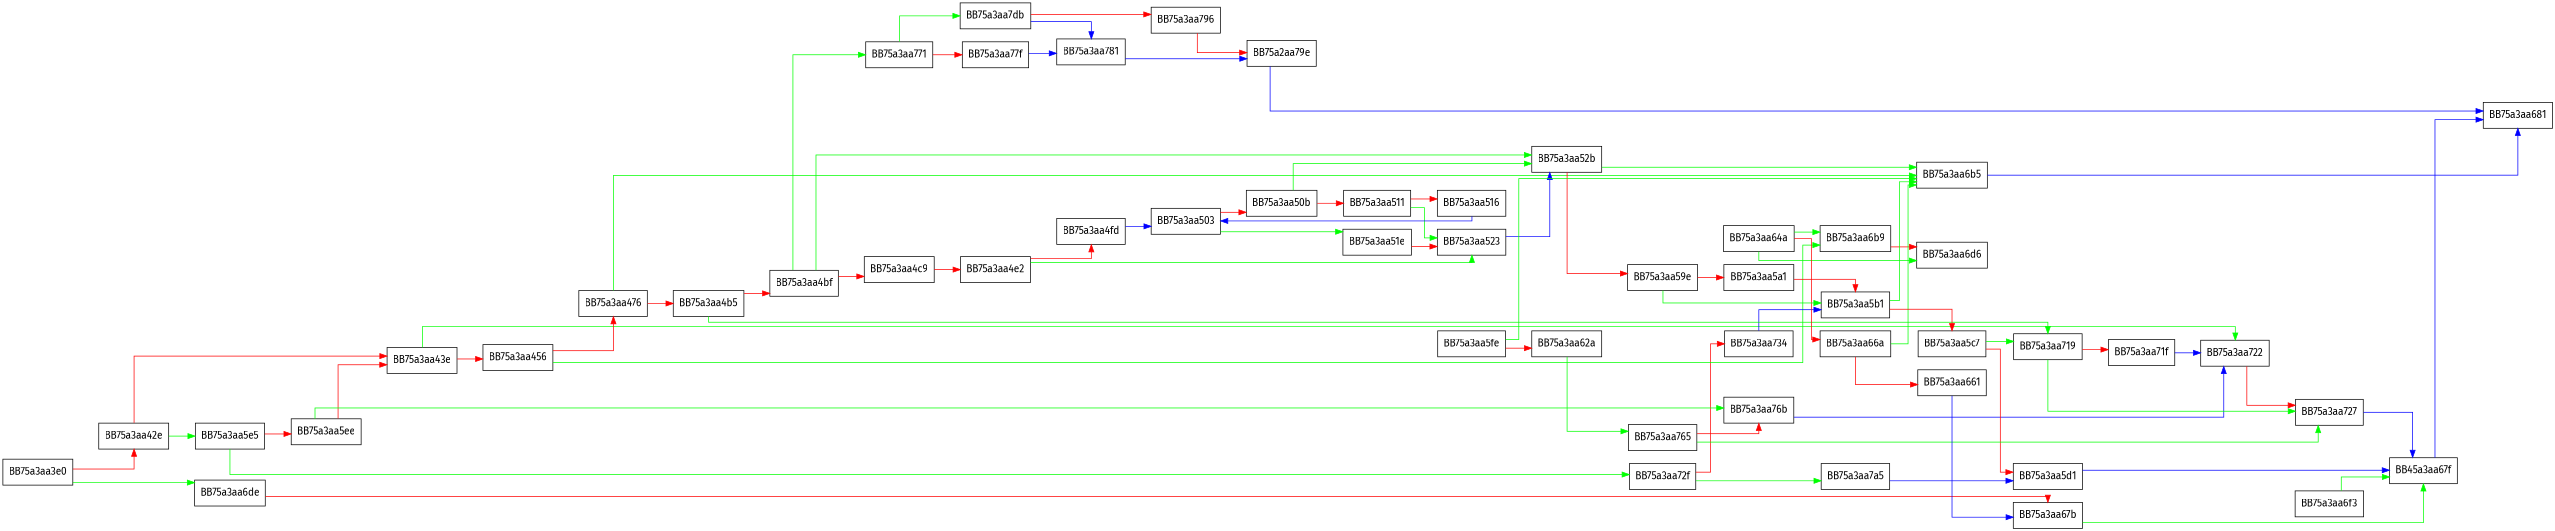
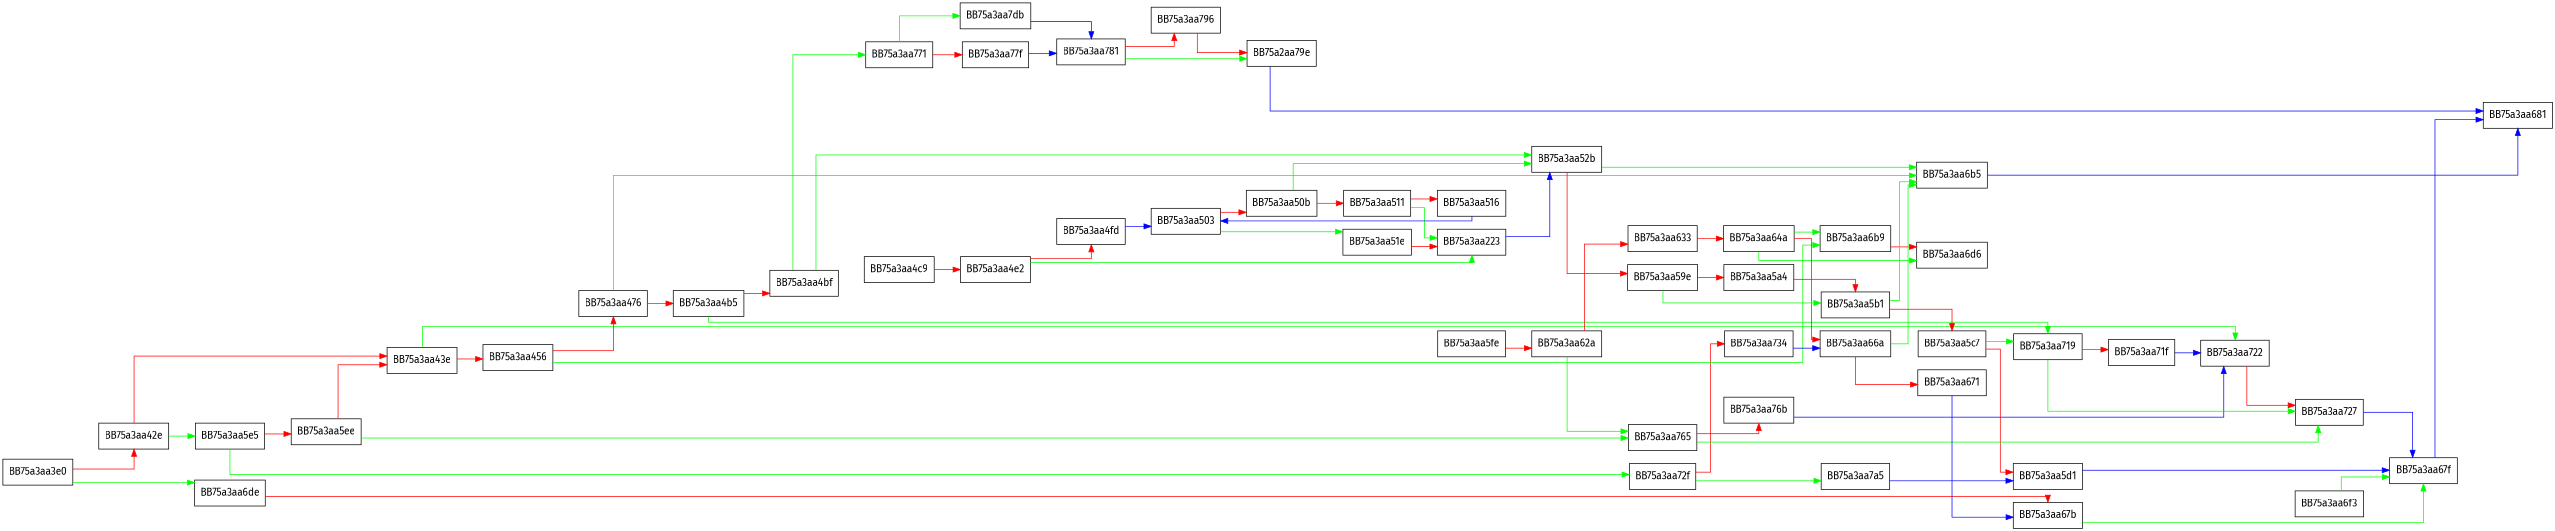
(1087, 14) -> (1153, 46)
(1183, 59) -> (1183, 59)
(1519, 183) -> none
none -> (1663, 239)
(1472, 242) -> (1472, 242)
(848, 276) -> none
(1759, 278) -> (1759, 278)
(1776, 310) -> (1807, 348)
(1952, 383) -> (1952, 383)
(1010, 408) -> (991, 438)
(2423, 471) -> (2423, 471)
